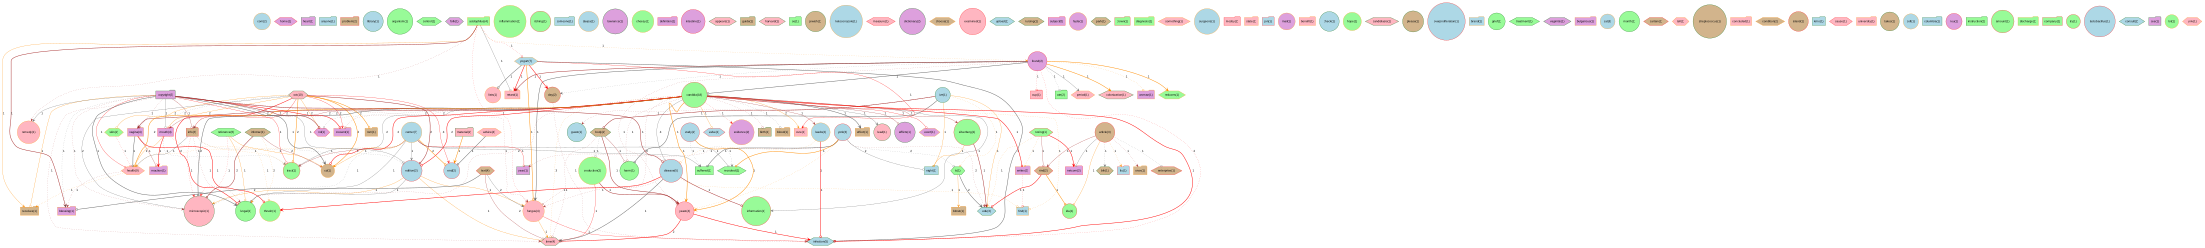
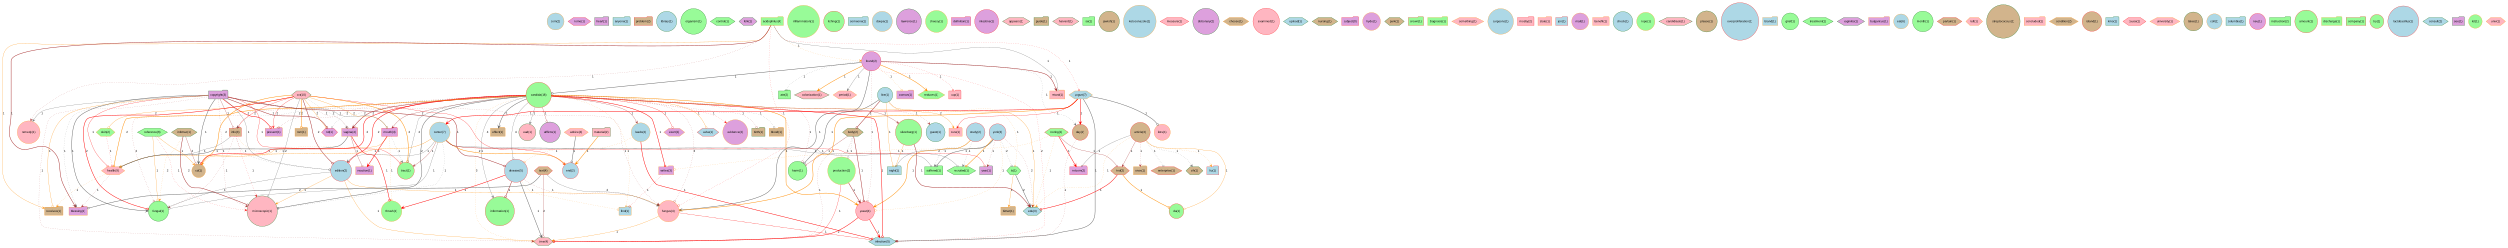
(1866, 21) -> (2165, 21)
(520, 77) -> (732, 111)
none -> (1098, 184)
